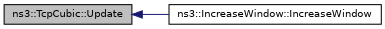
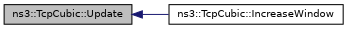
(275, 14) -> (256, 14)
